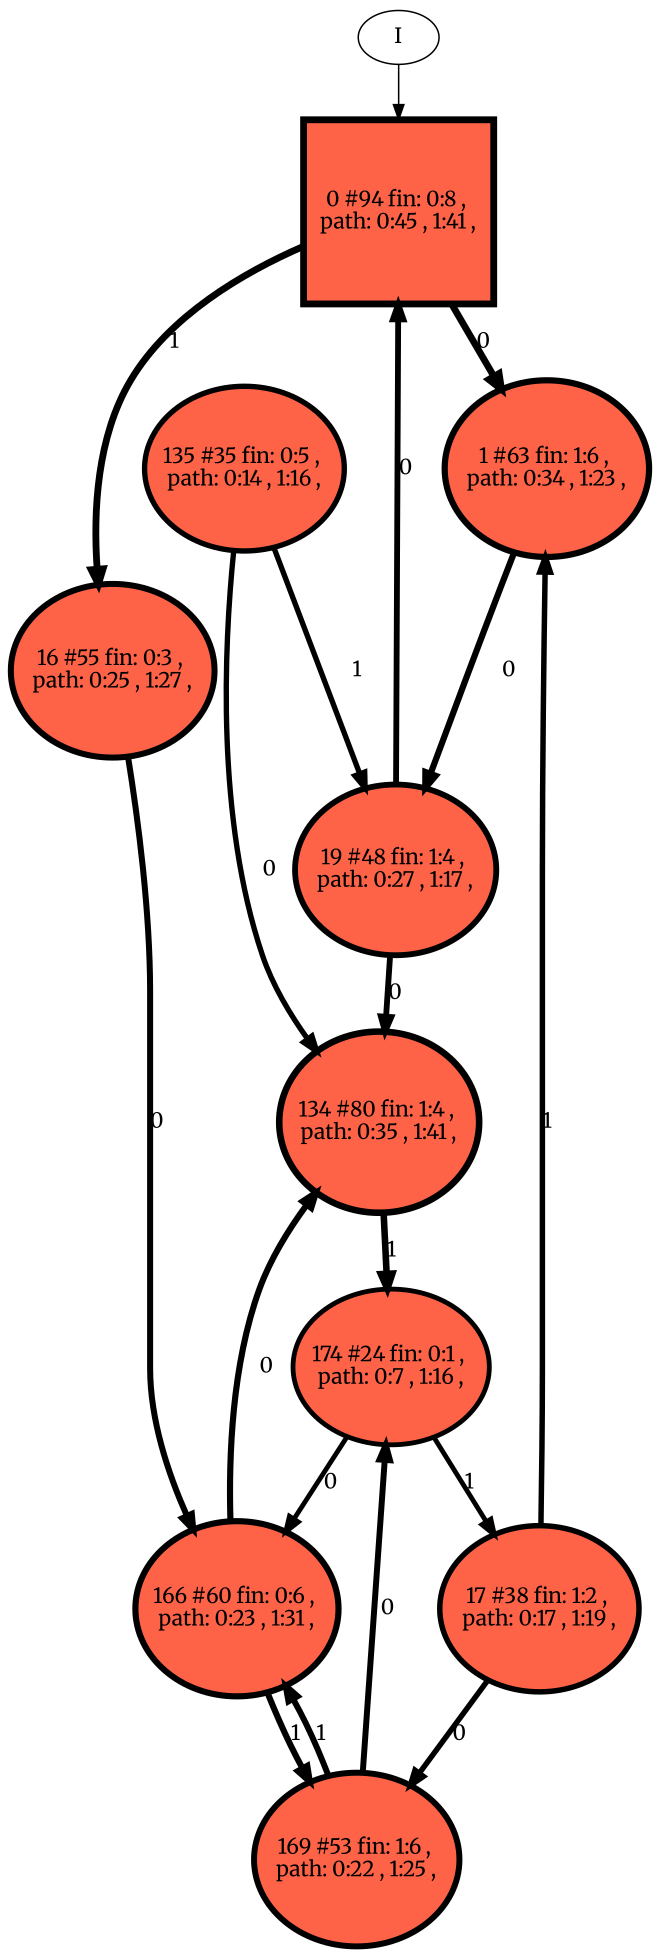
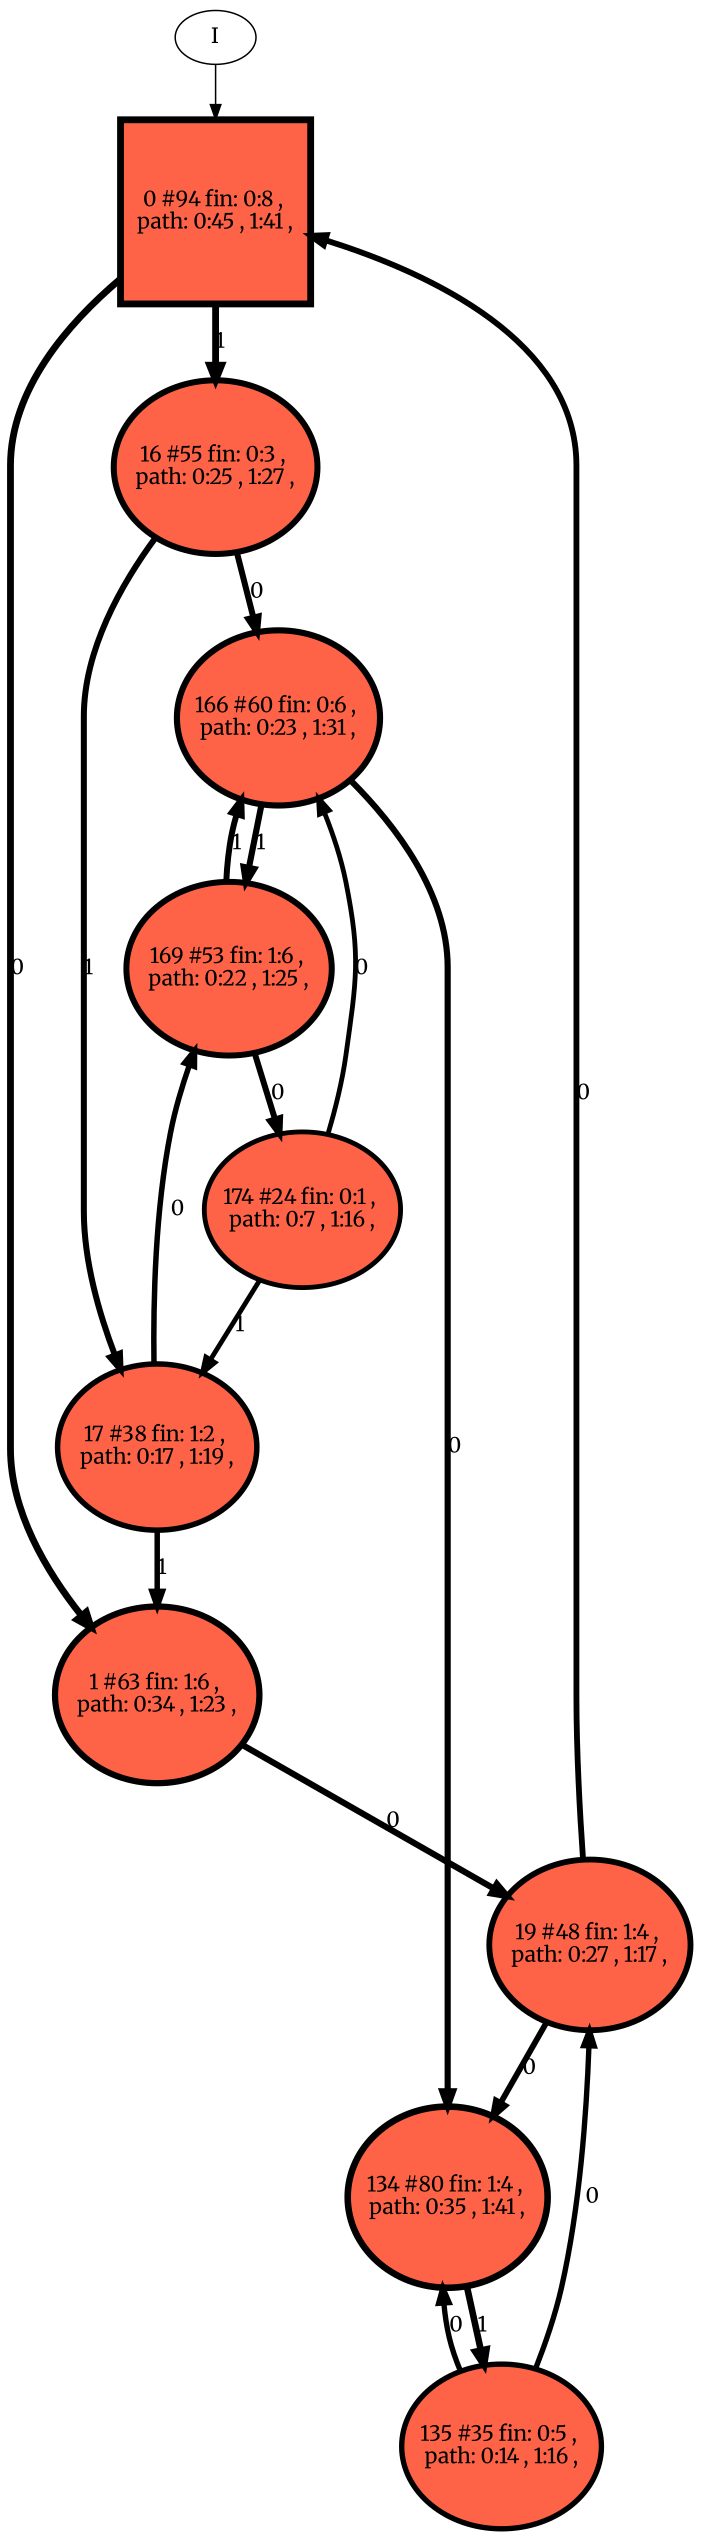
(360, 671) -> (595, 2197)
none -> (84, 940)
(385, 1243) -> (474, 2318)
